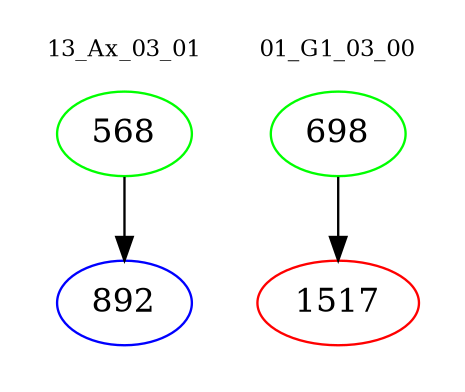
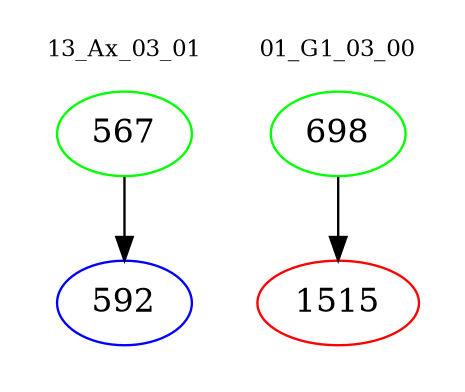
(124, 134) -> (124, 134)
(124, 303) -> (124, 303)
(338, 303) -> (338, 303)
